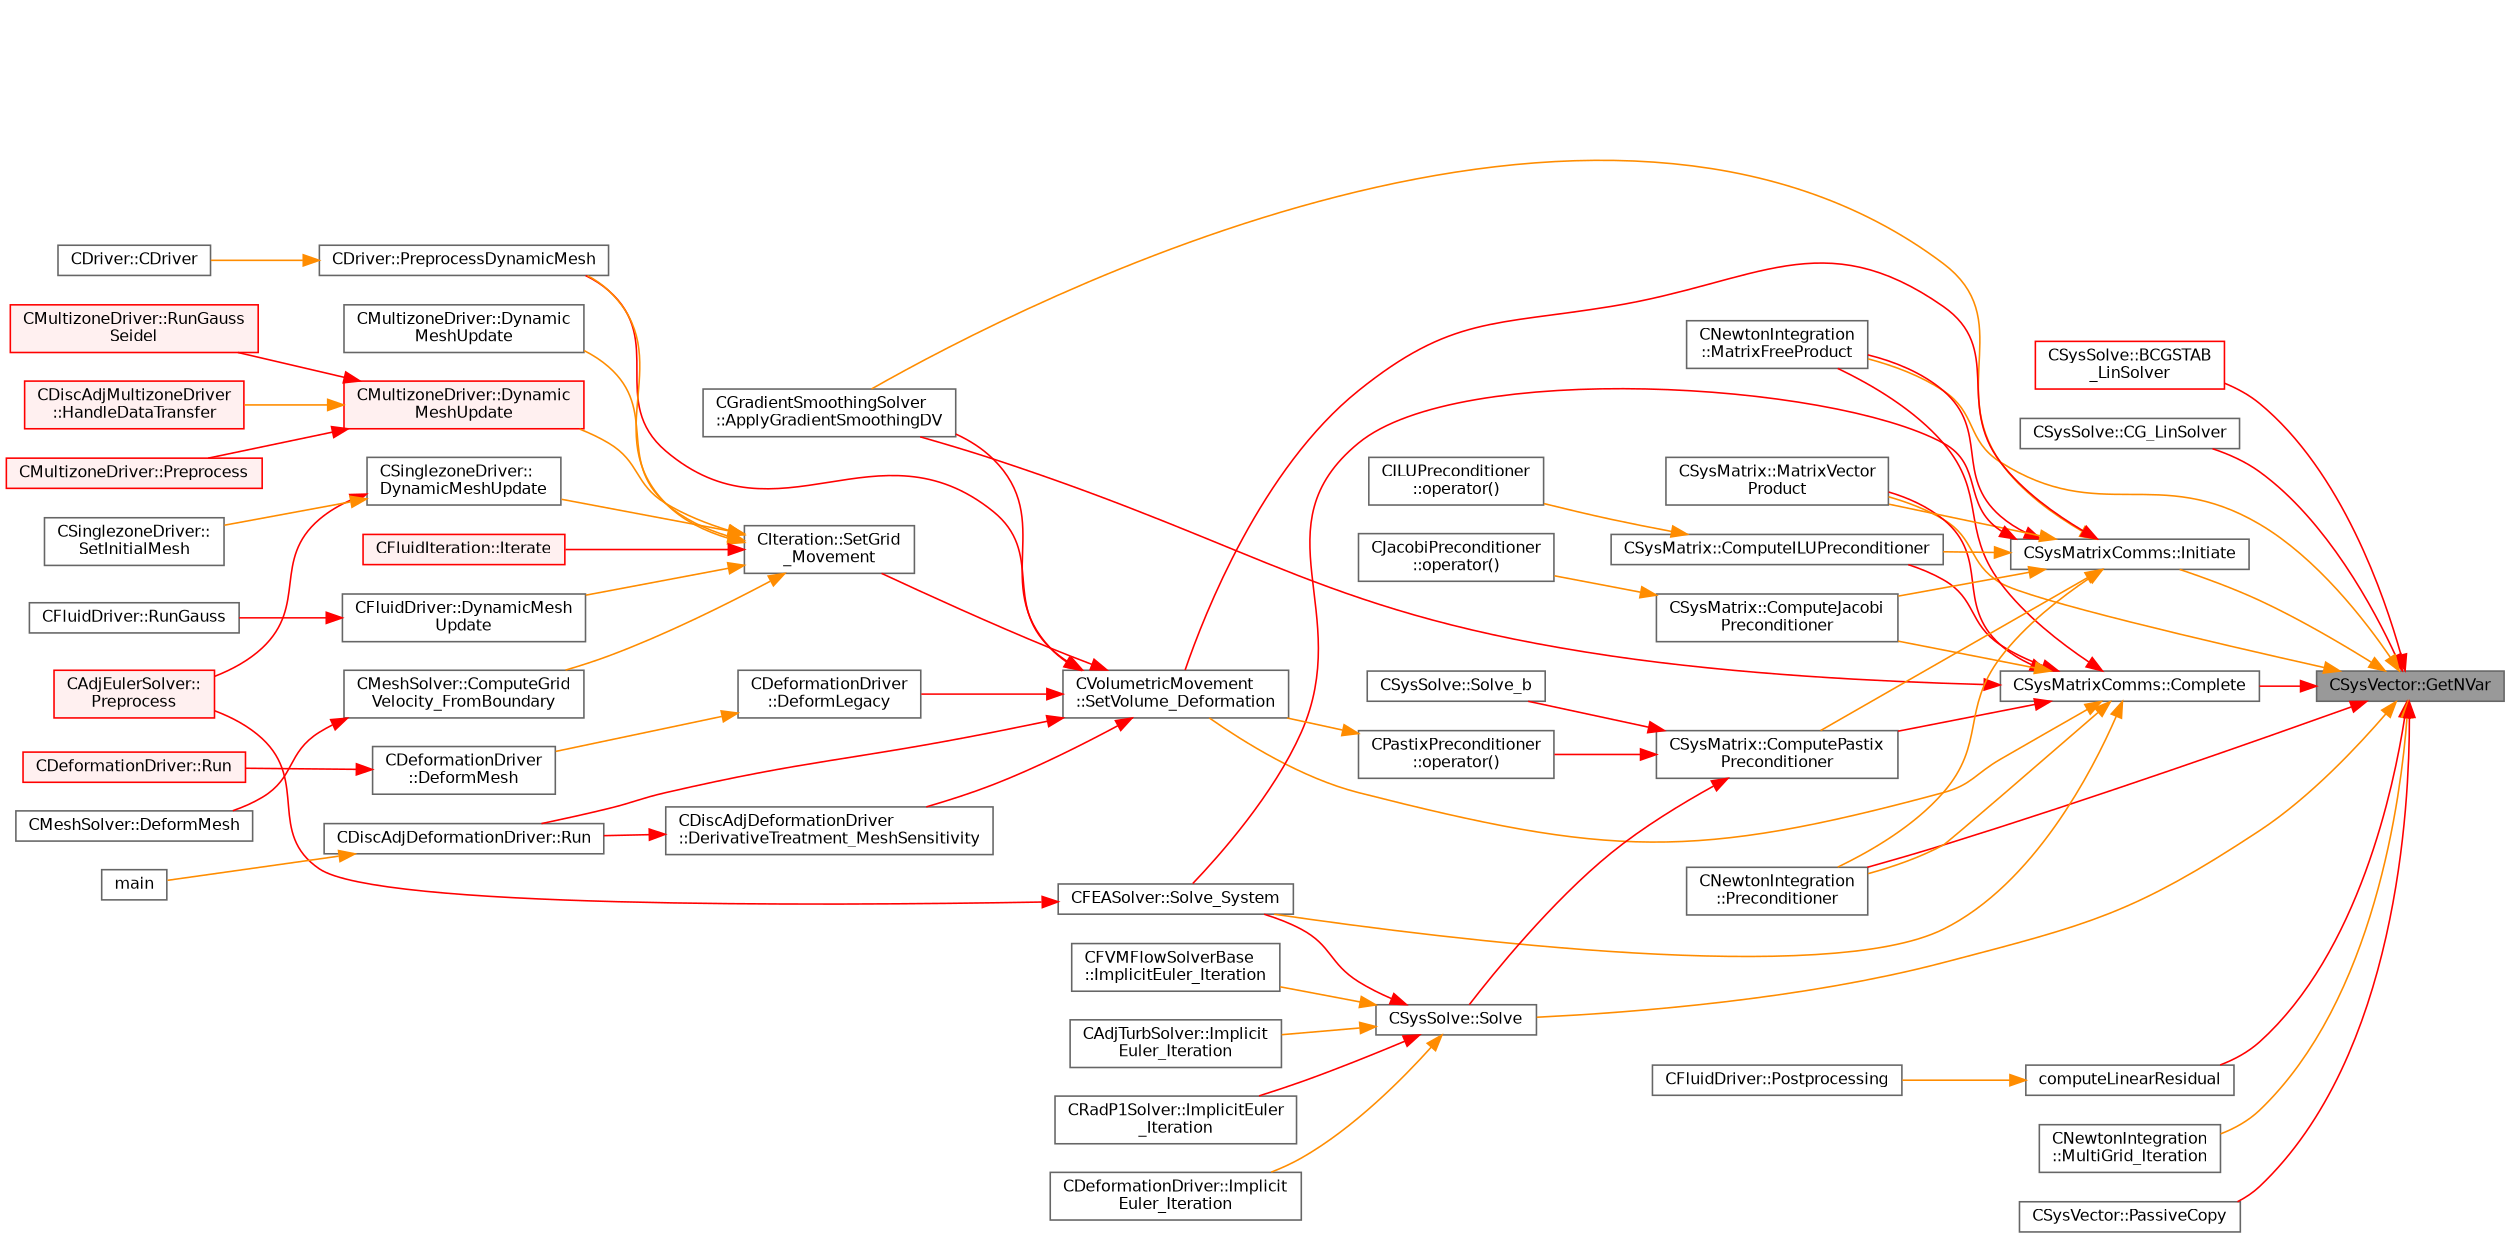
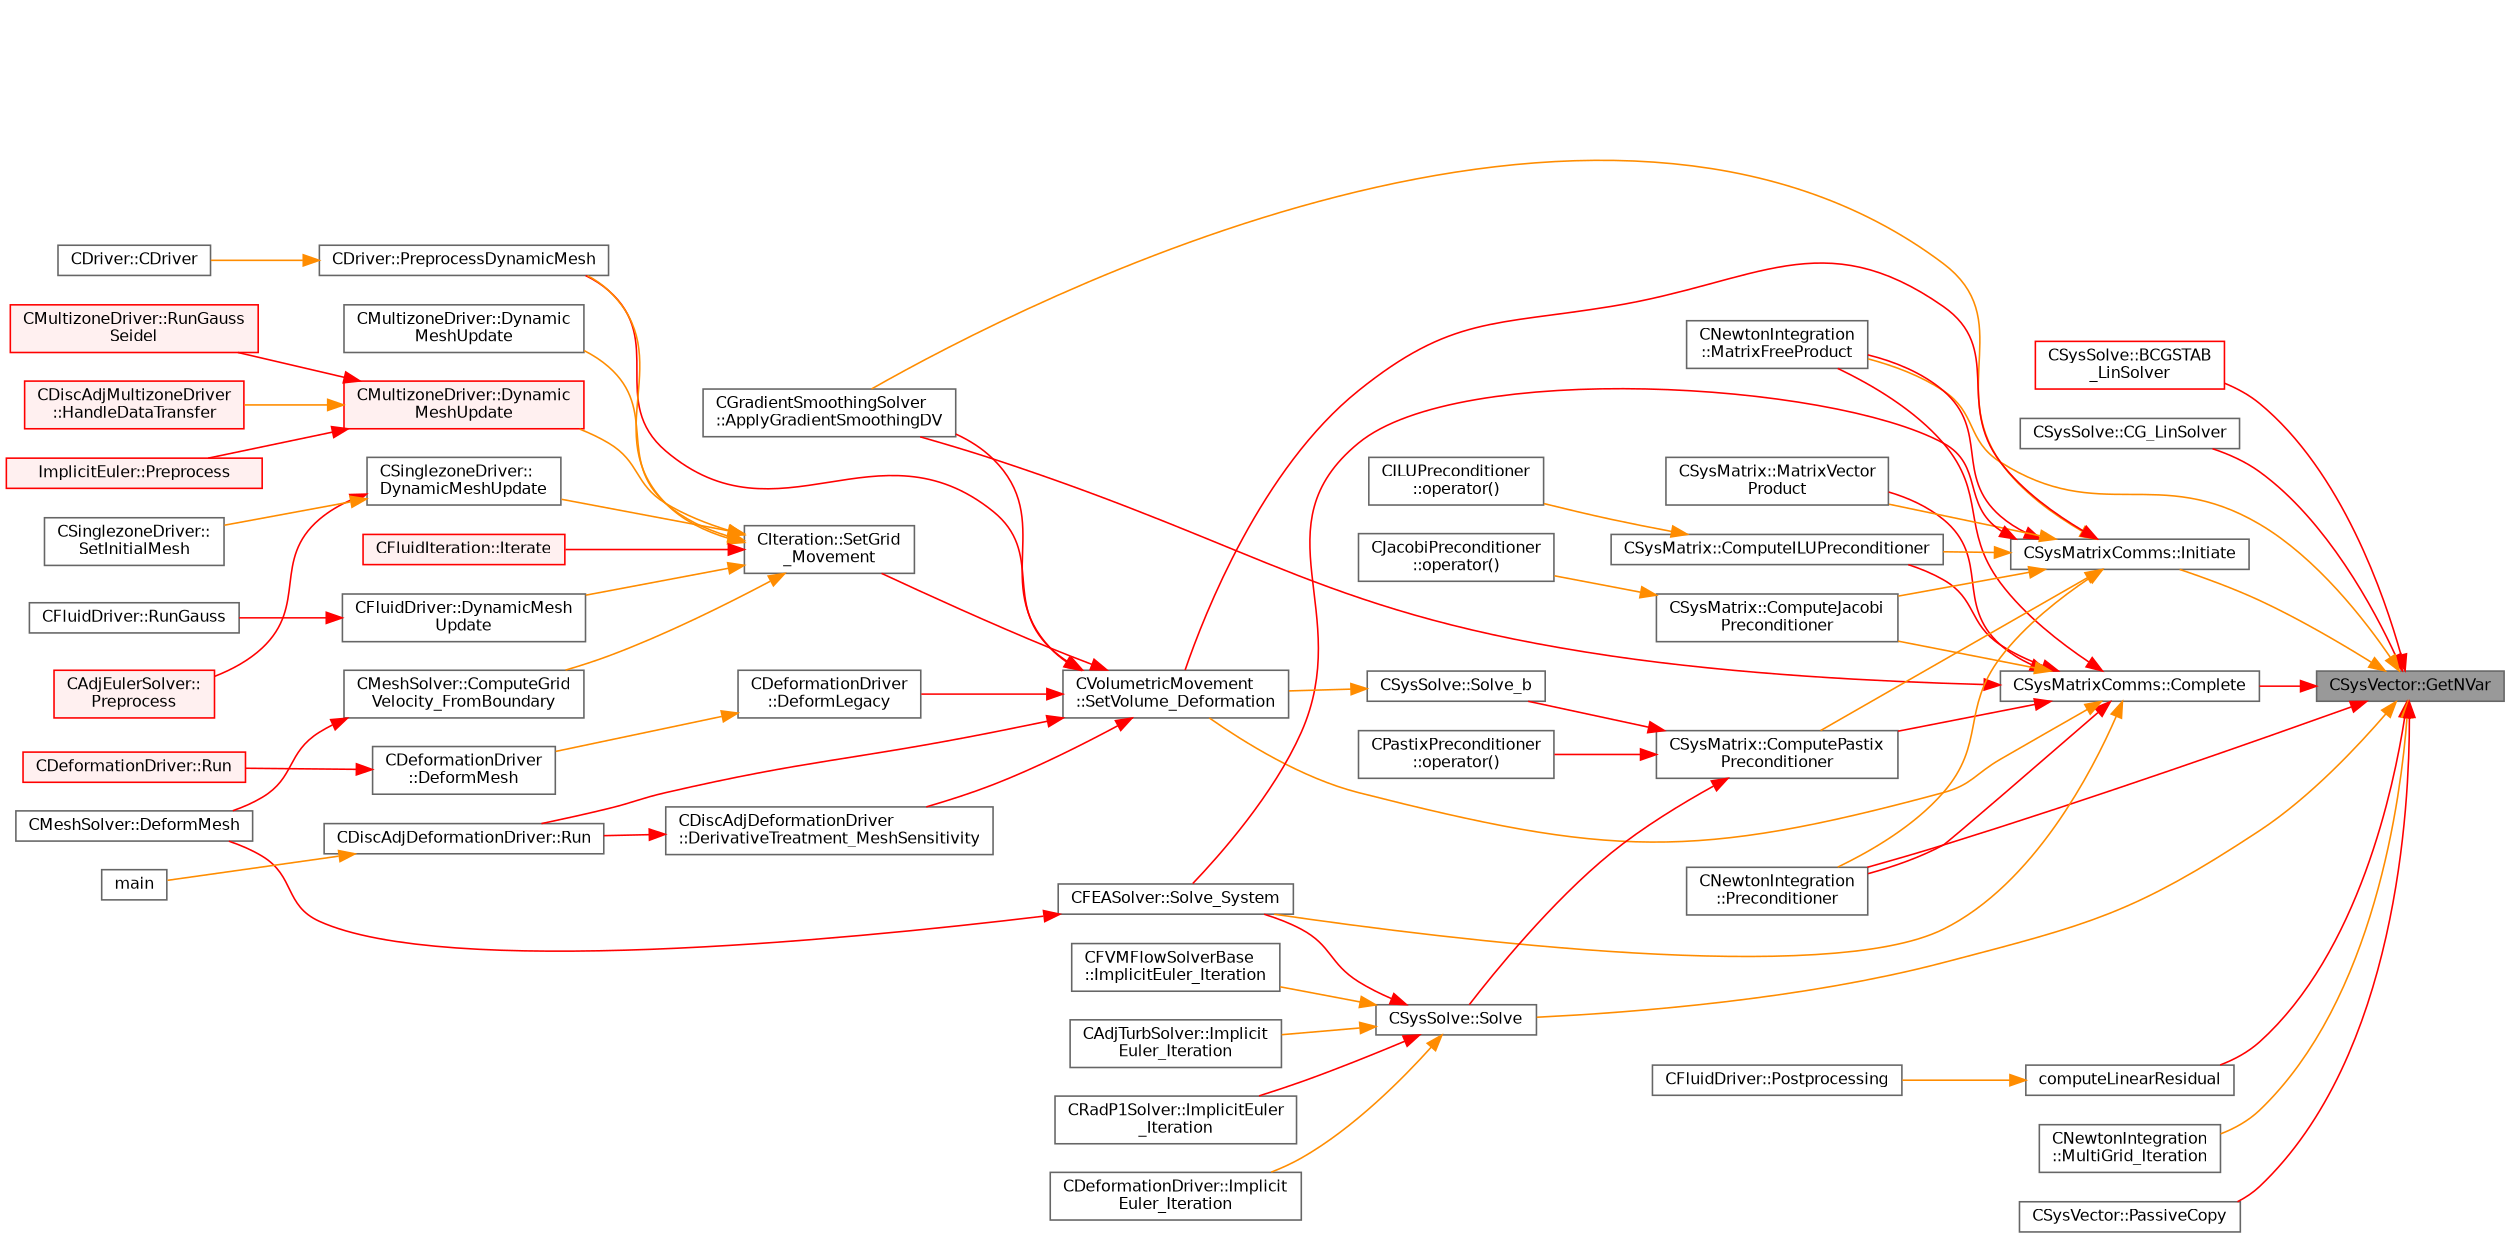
(134, 473) -> (134, 473)
(2090, 612) -> none
(1315, 724) -> (1325, 690)
(1990, 805) -> (1990, 805)
(578, 900) -> (618, 950)
